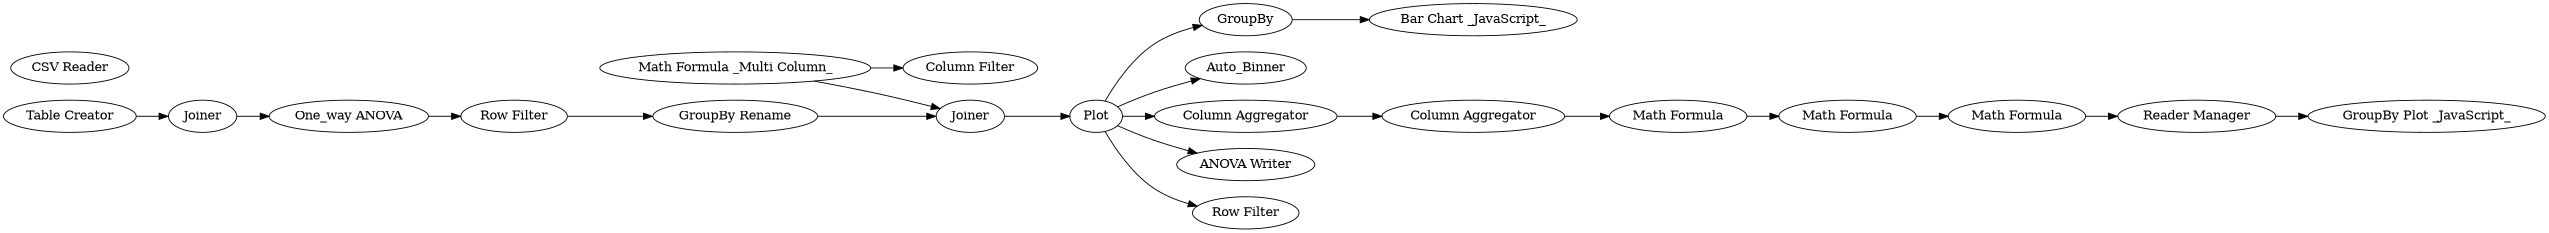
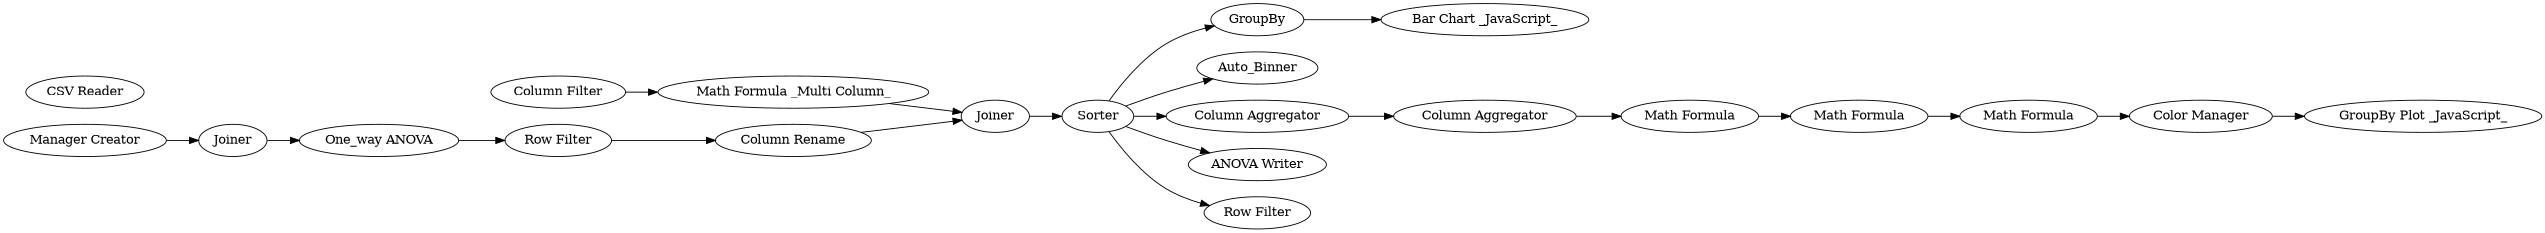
(882, 68) -> (637, 92)
(70, 116) -> (85, 140)
(735, 116) -> (793, 140)
(1096, 116) -> (1098, 116)
(2197, 116) -> (2201, 116)
